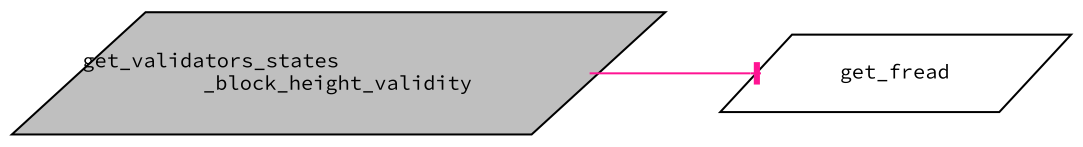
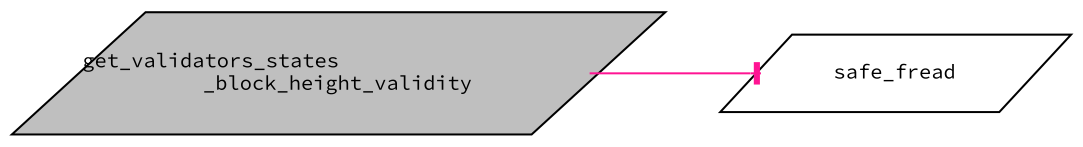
(896, 73) -> (896, 73)
